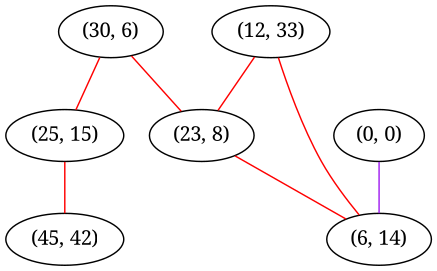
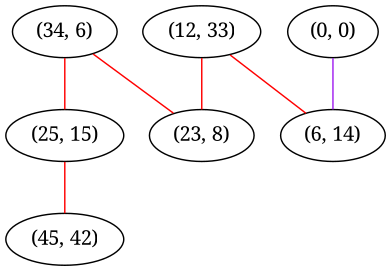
(111, 32) -> (65, 32)
(290, 187) -> none
